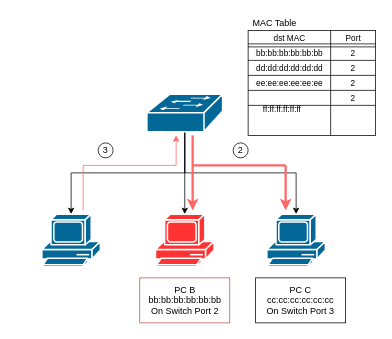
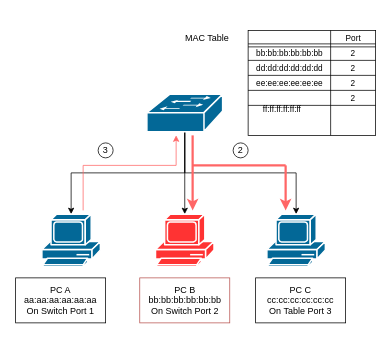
(274, 23) -> (207, 38)
(289, 38) -> none
none -> (60, 300)
(300, 300) -> (300, 300)
